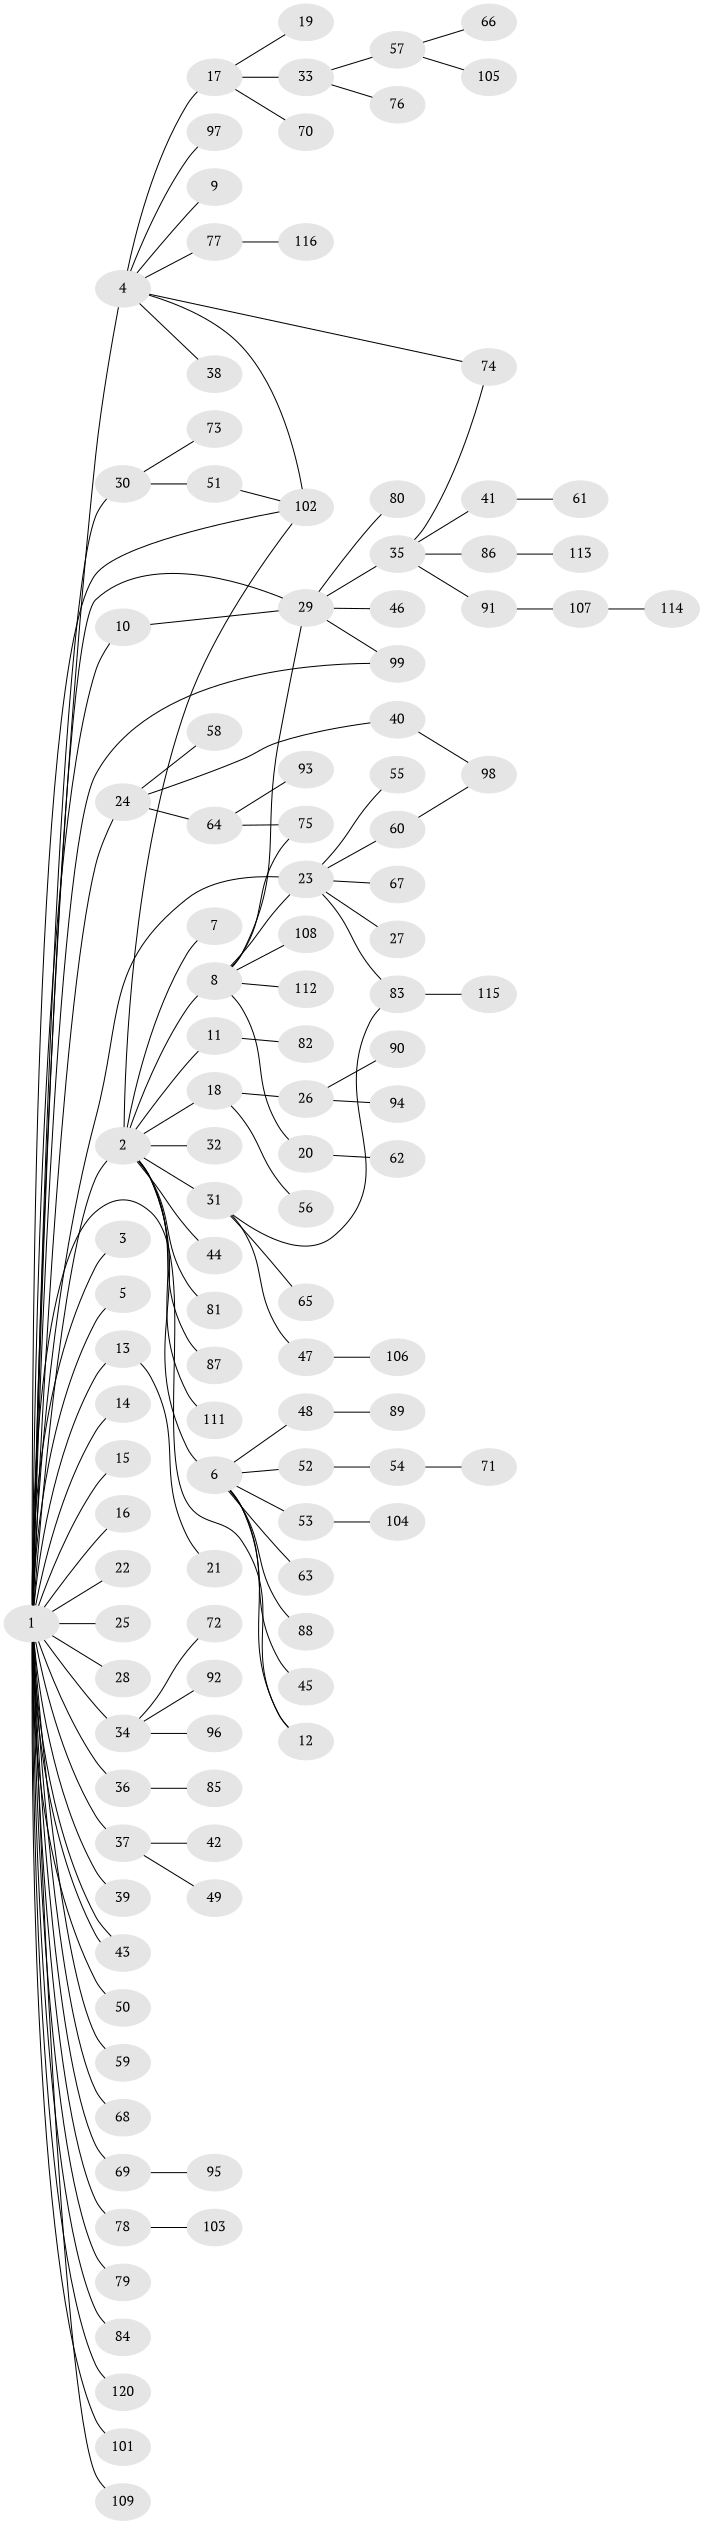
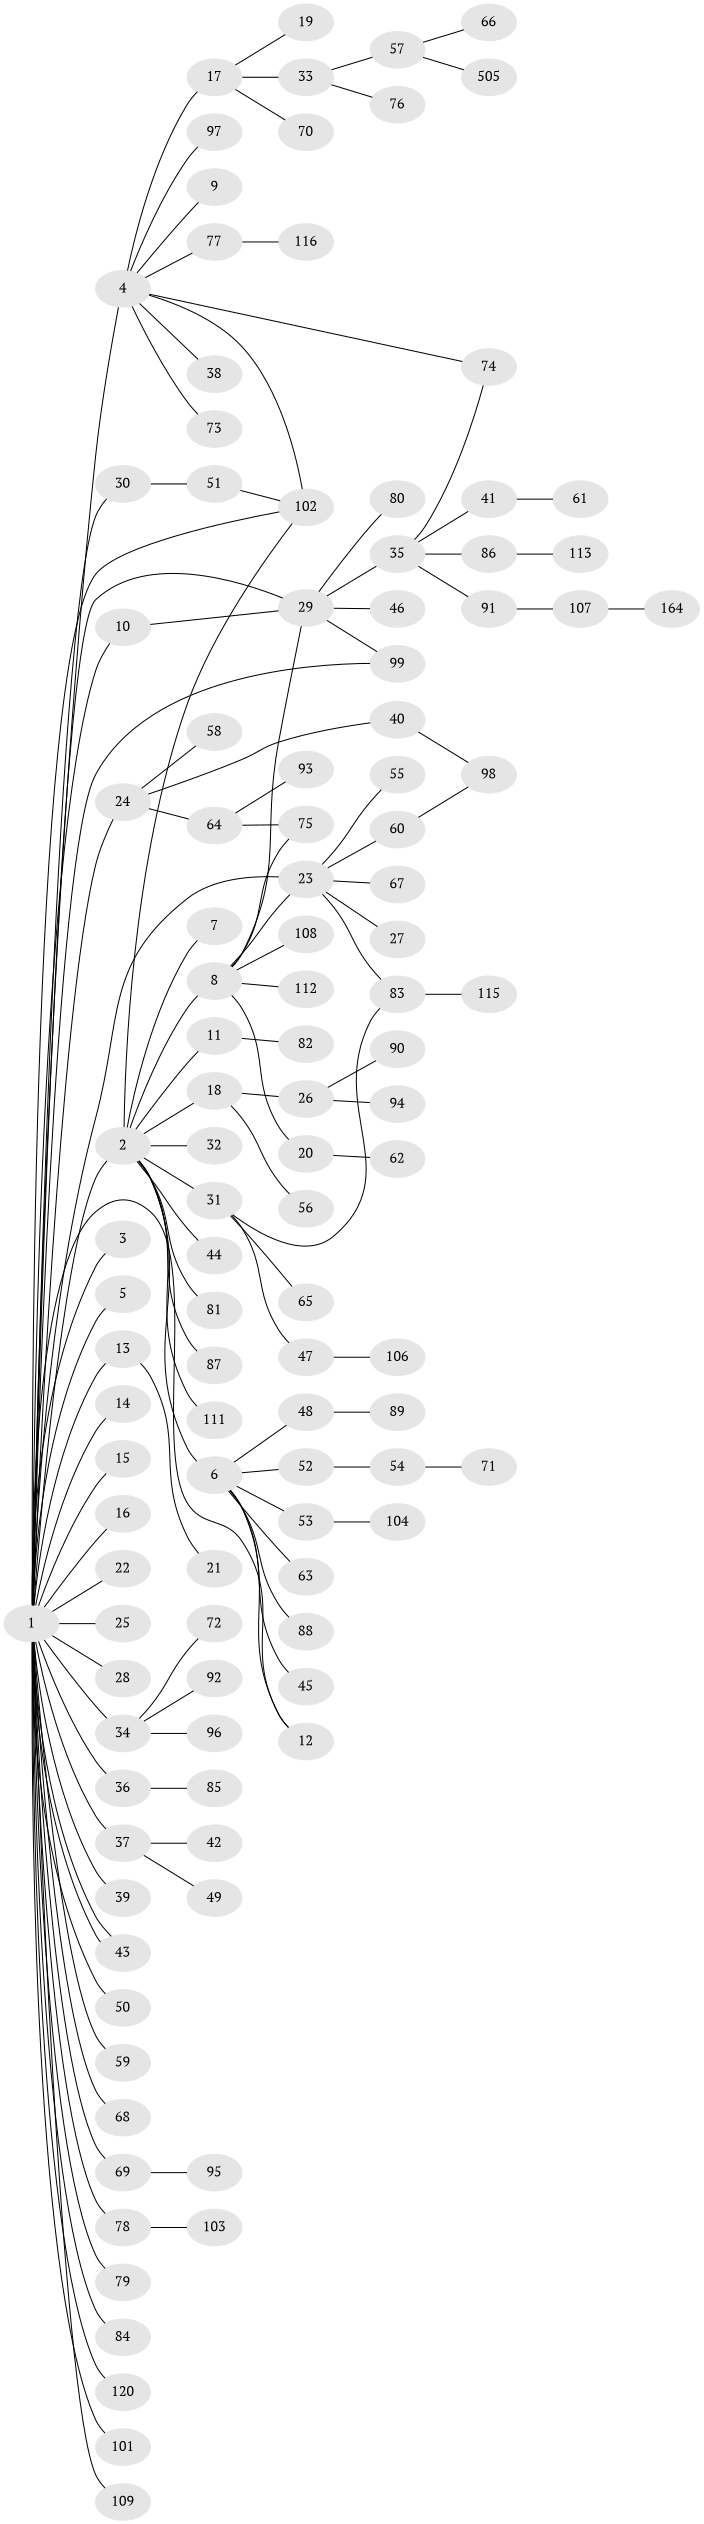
(489, 77) -> (489, 77)
(169, 456) -> (162, 362)
(672, 609) -> (672, 609)
